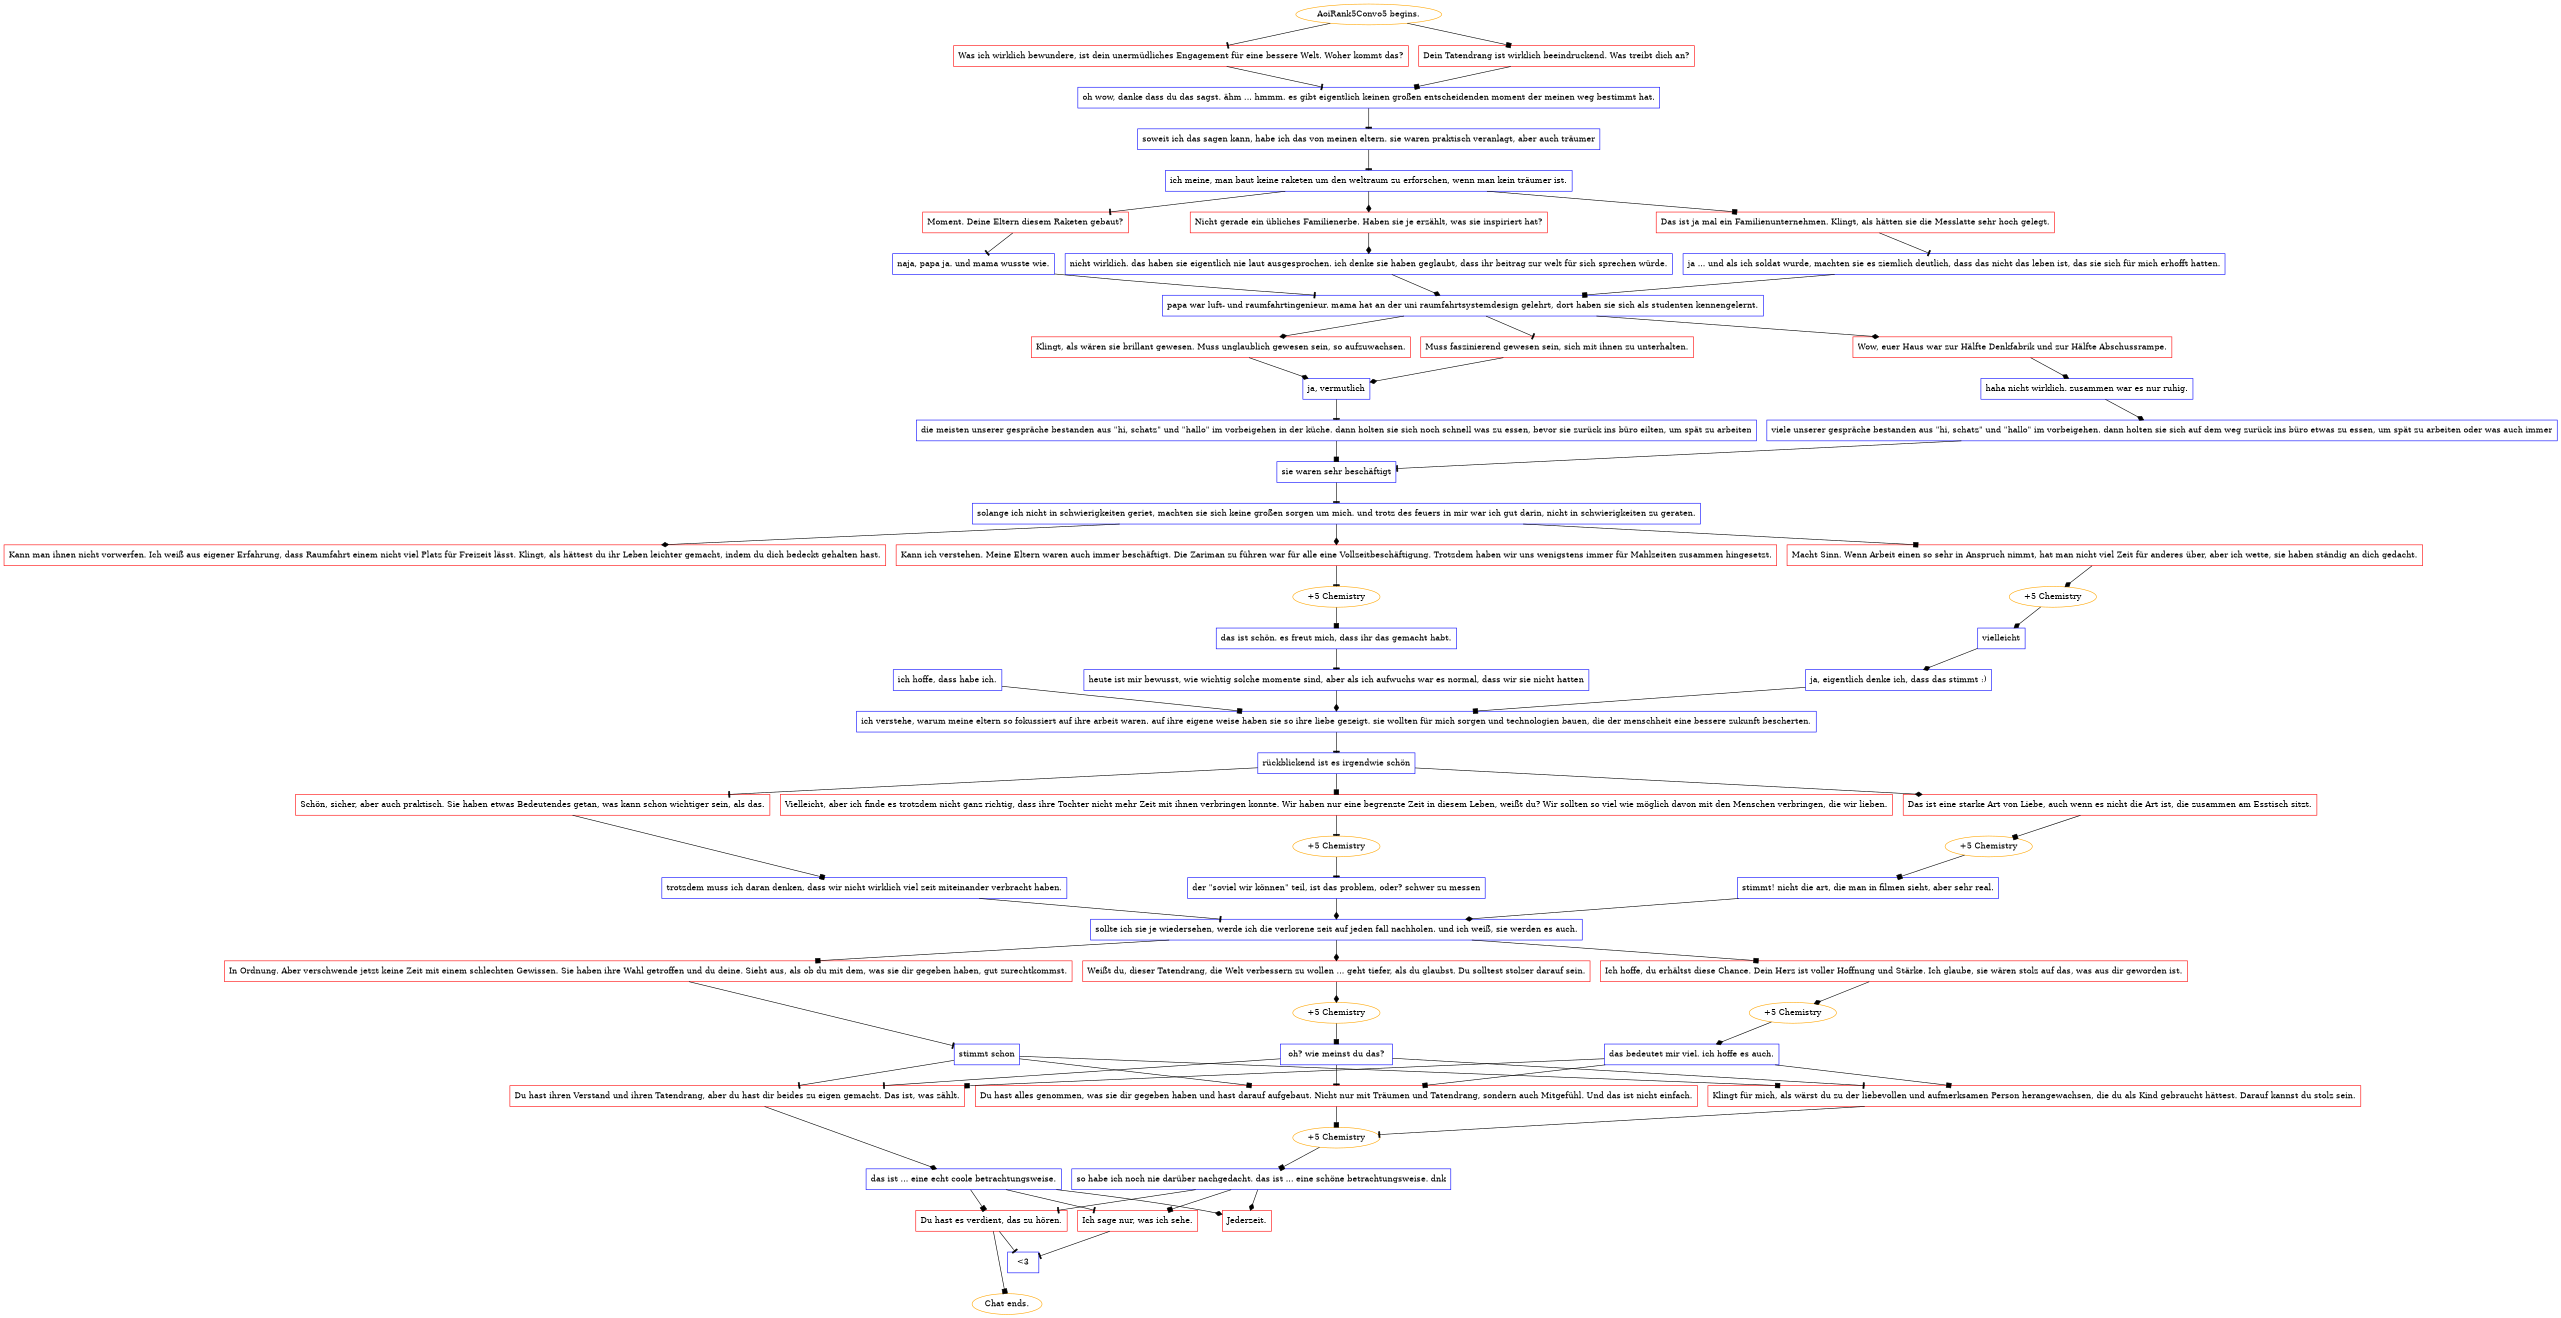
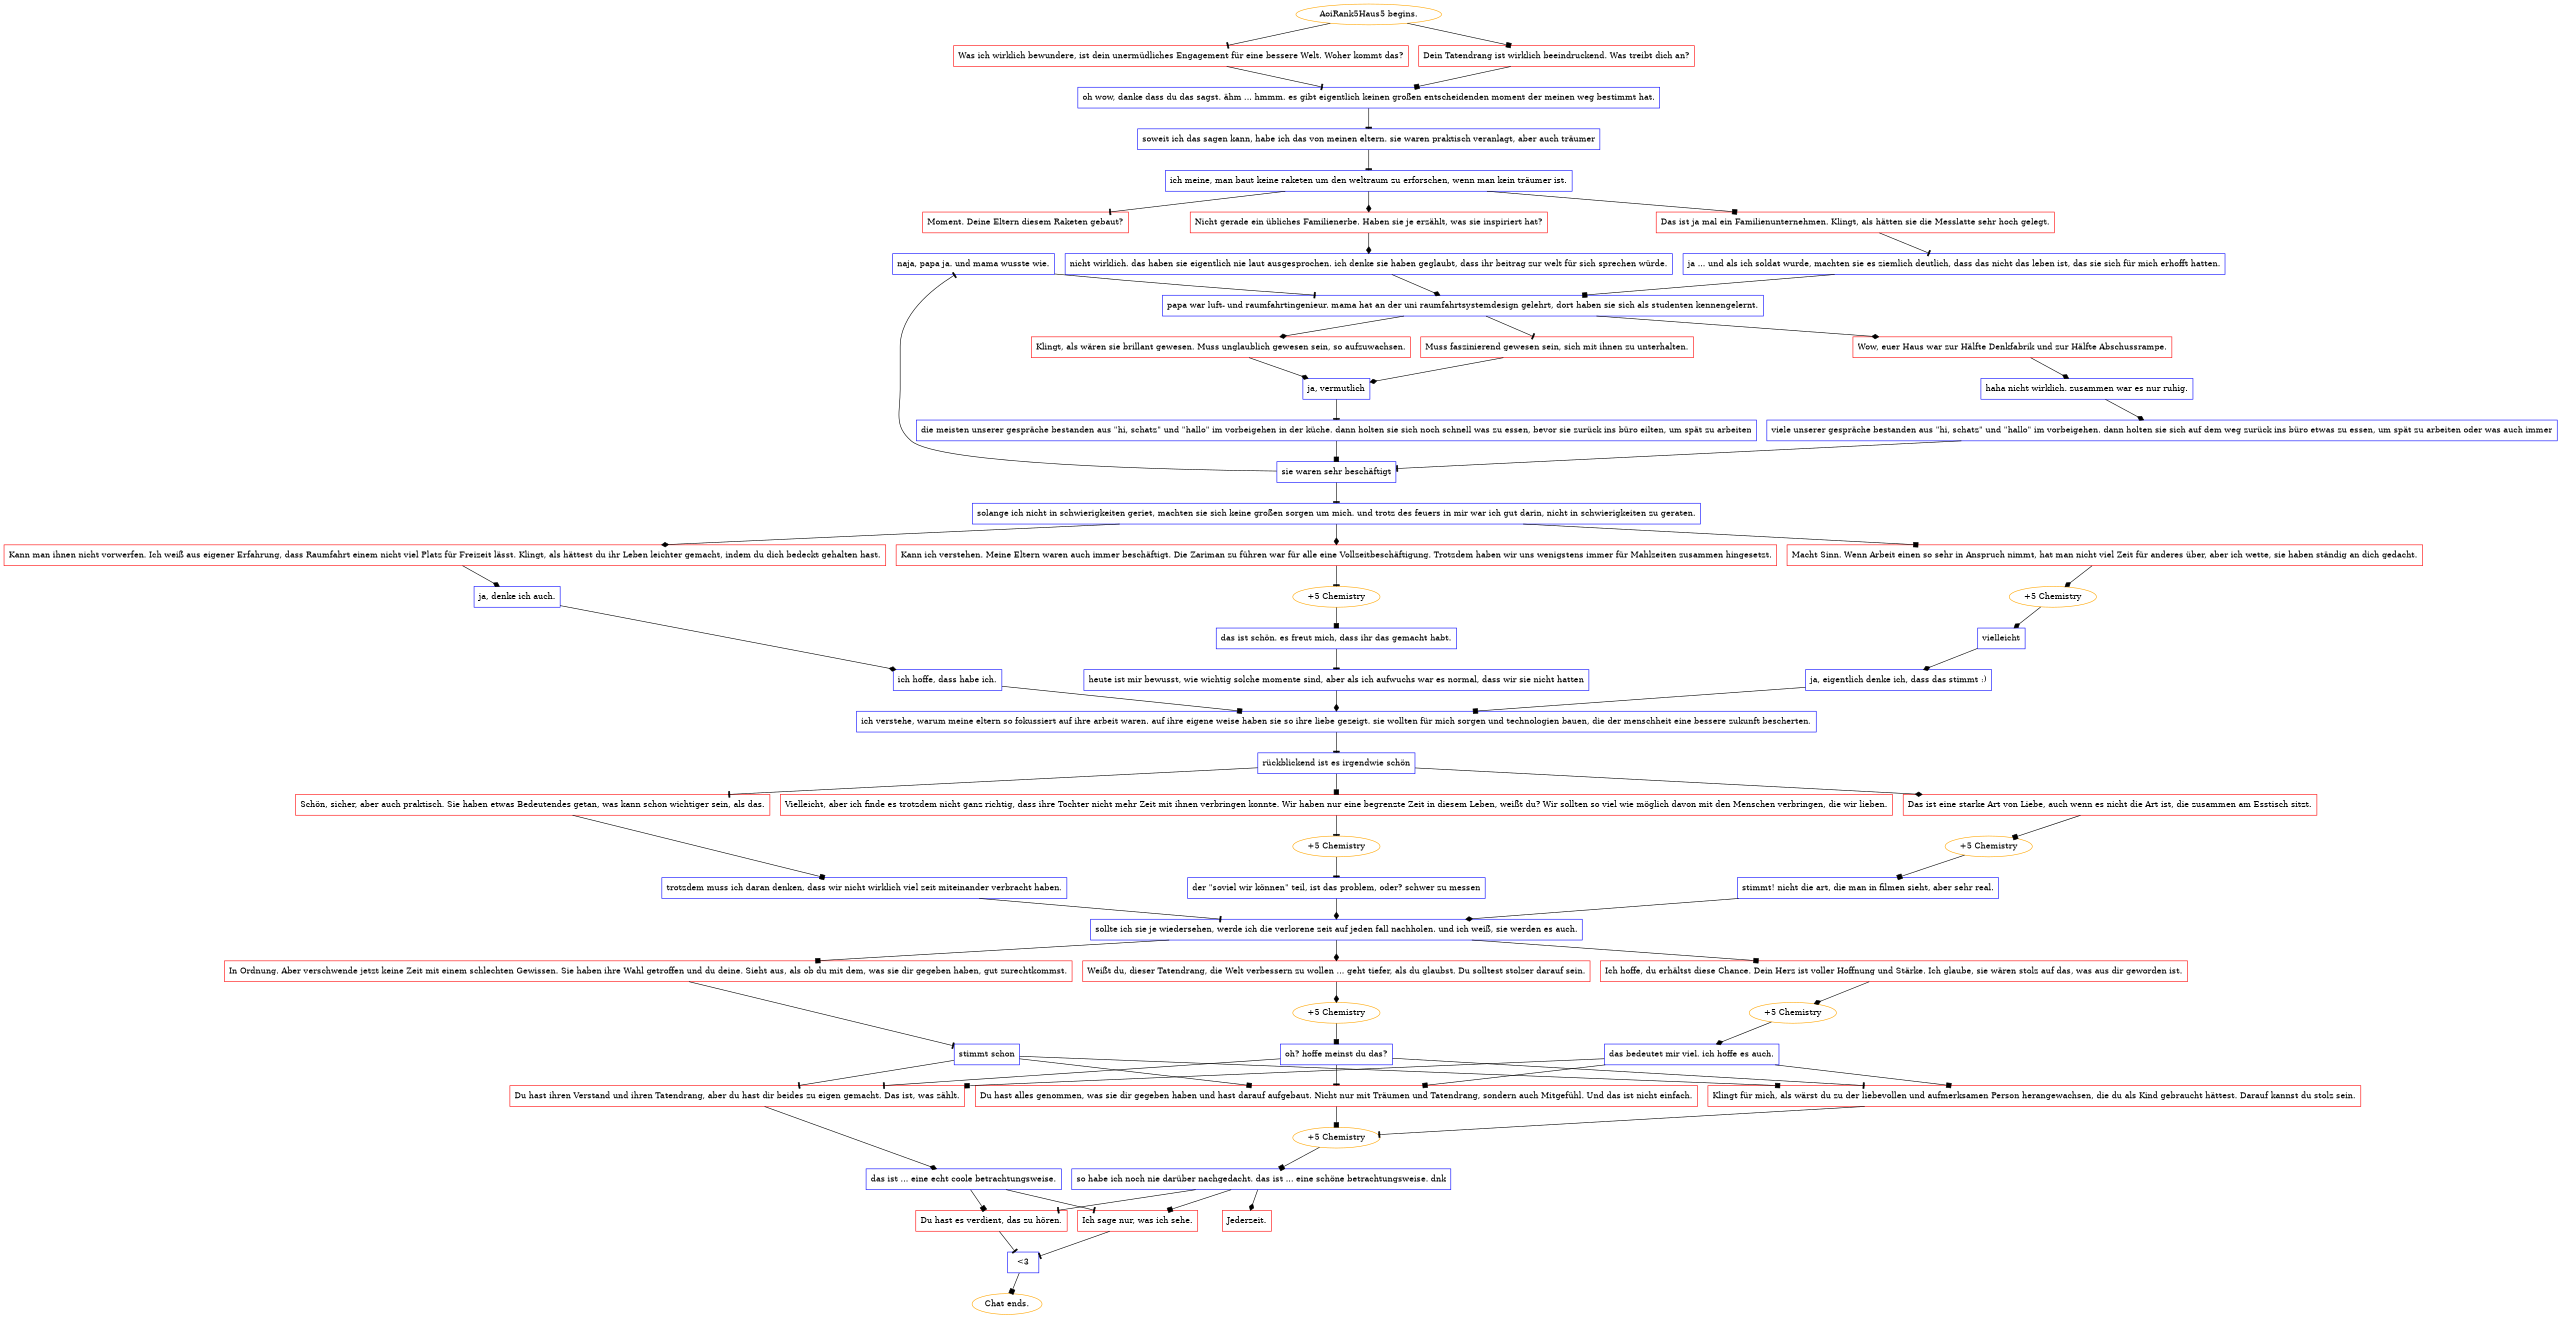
(1369, 14) -> (1369, 14)
(1001, 242) -> (998, 459)
none -> (517, 597)
(1336, 1054) -> (1336, 1054)
(1144, 1201) -> none
(999, 1259) -> (1016, 1281)
